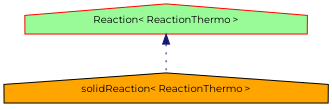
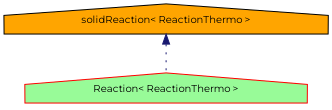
(166, 59) -> (166, 59)
